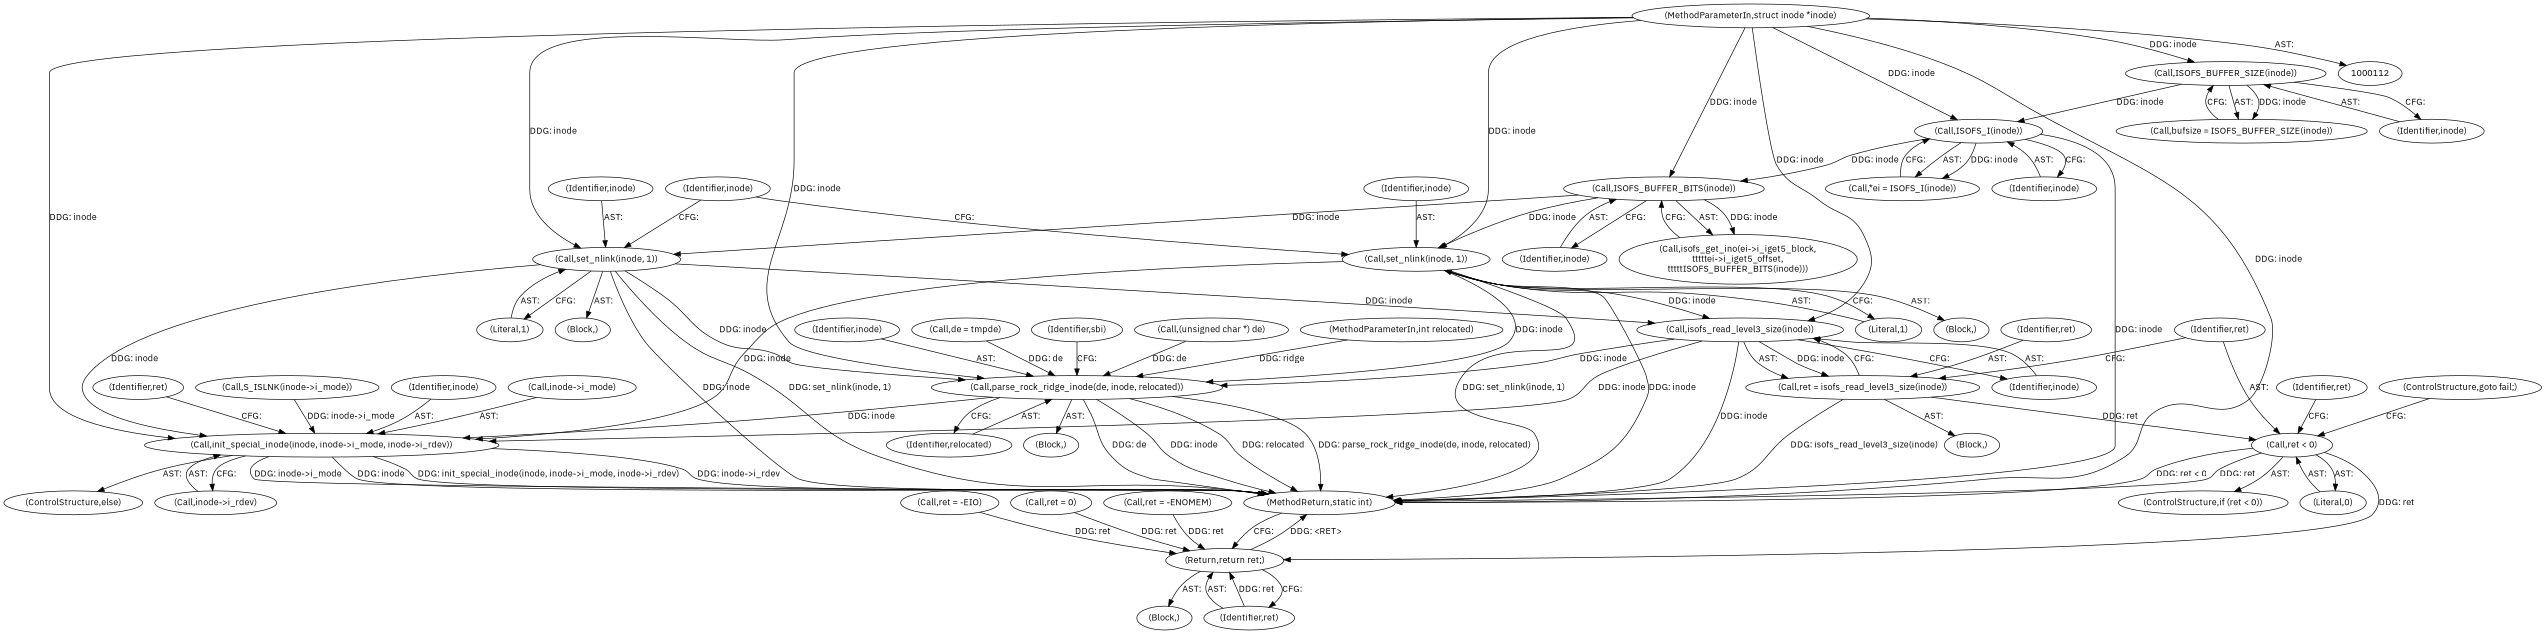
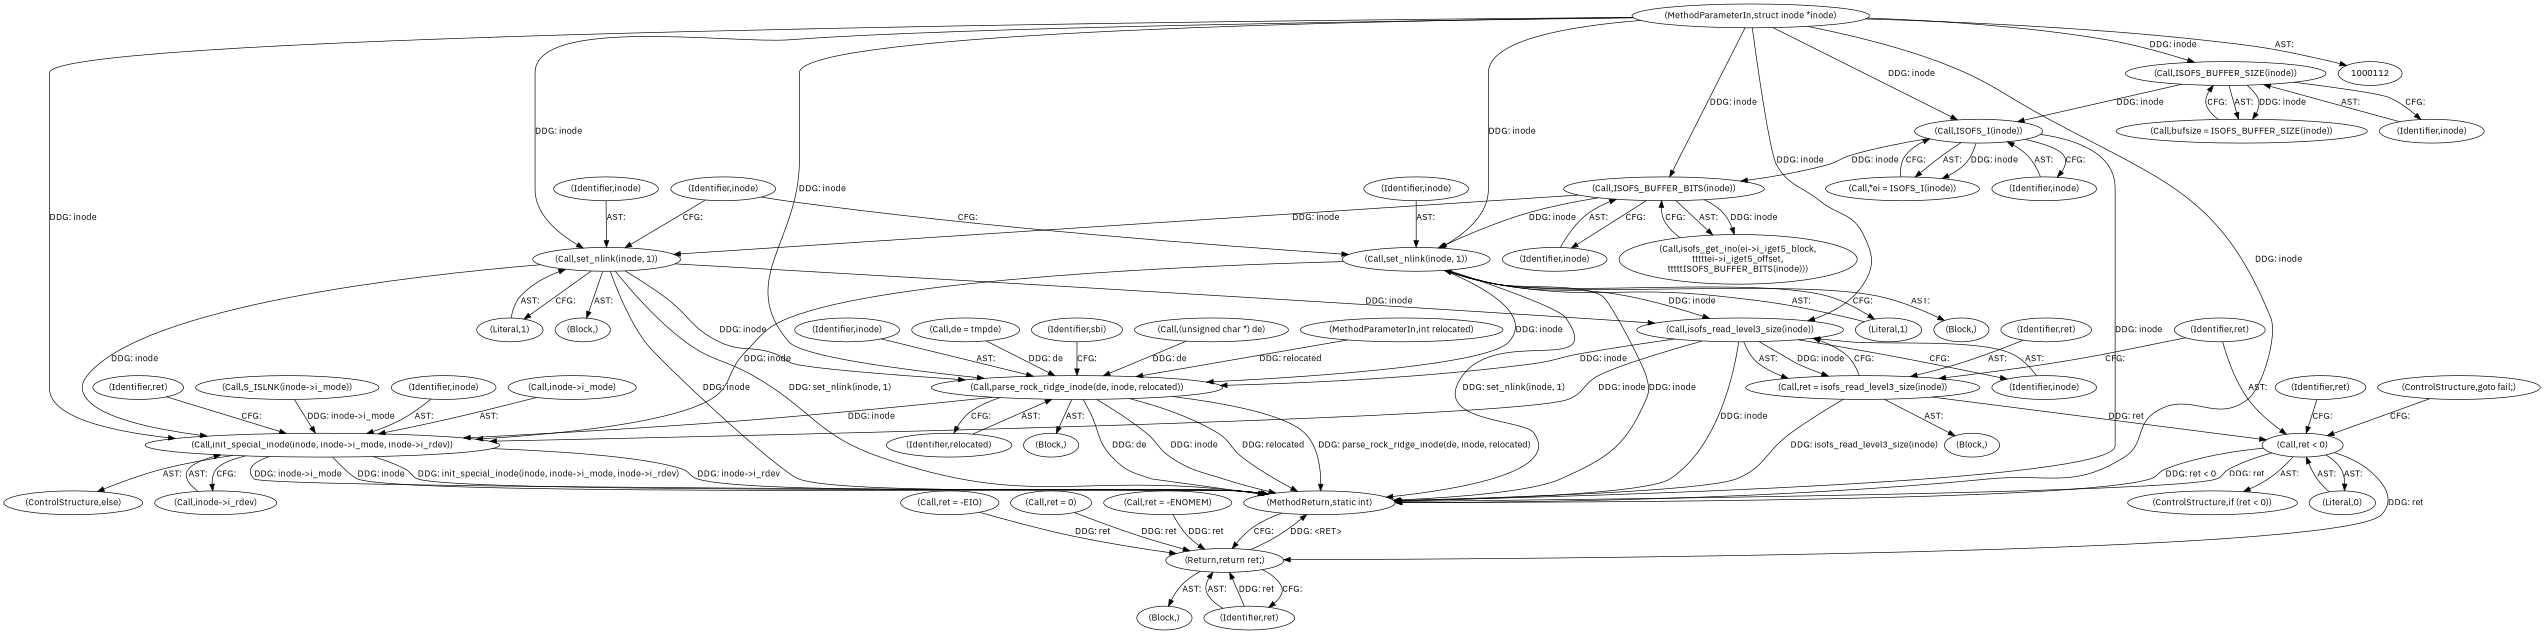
(1282, 359) -> (1291, 359)
